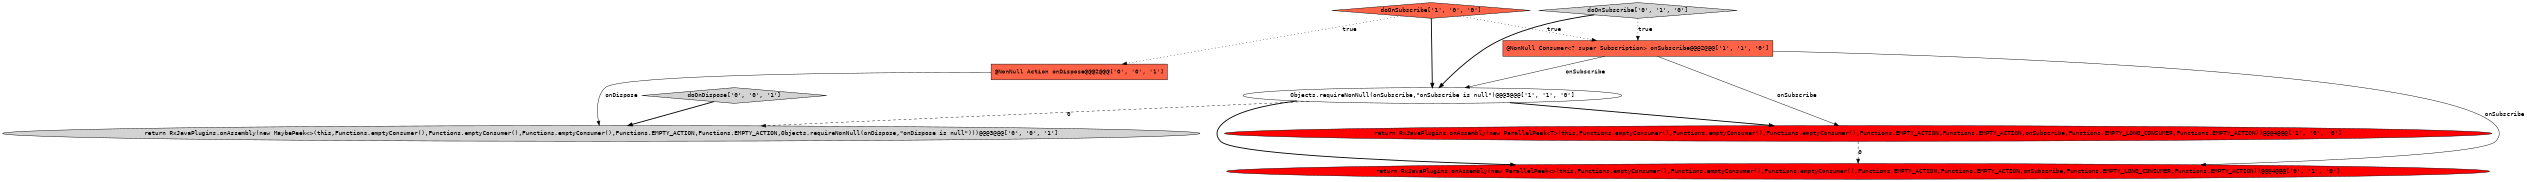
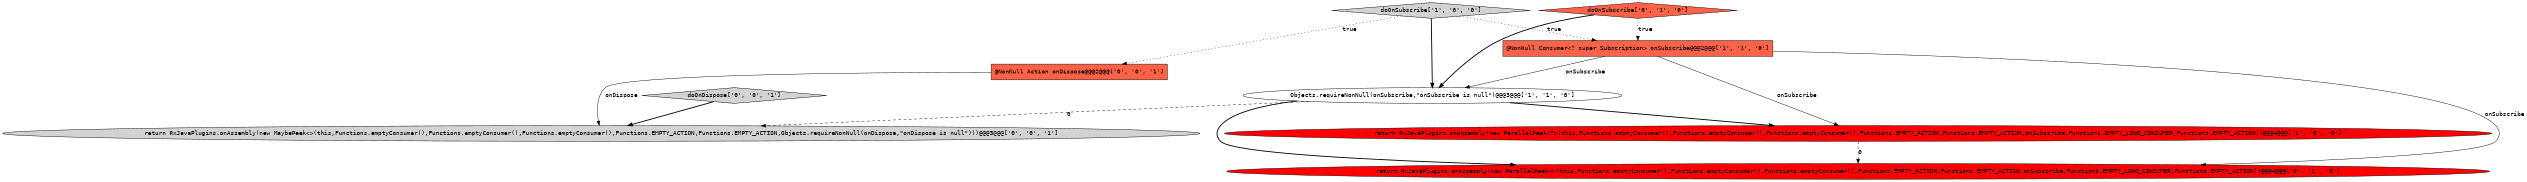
(1431, 10) -> (1431, 10)
(1638, 10) -> (1638, 10)
